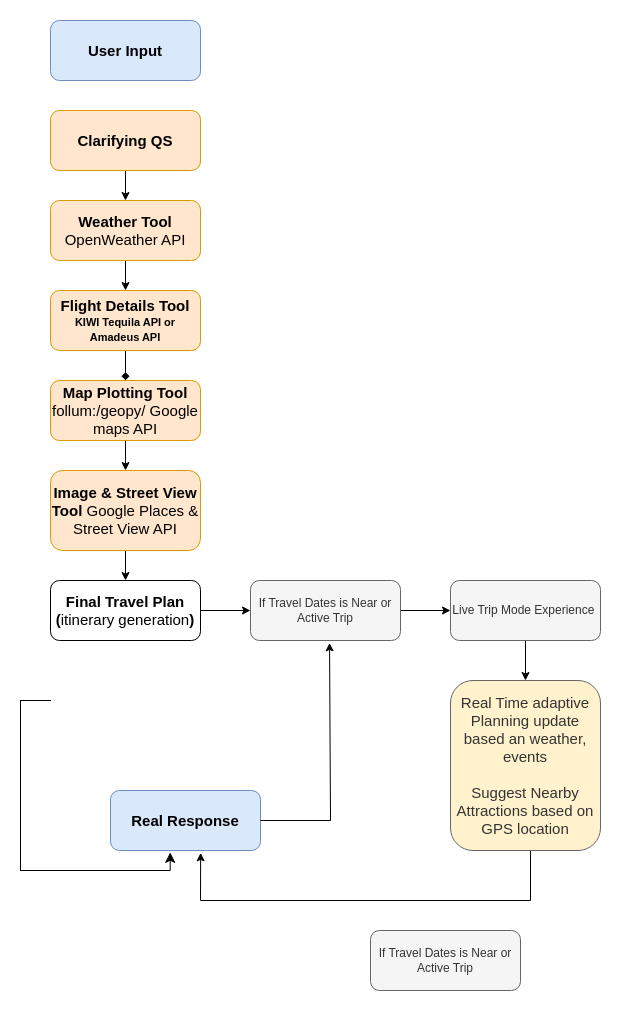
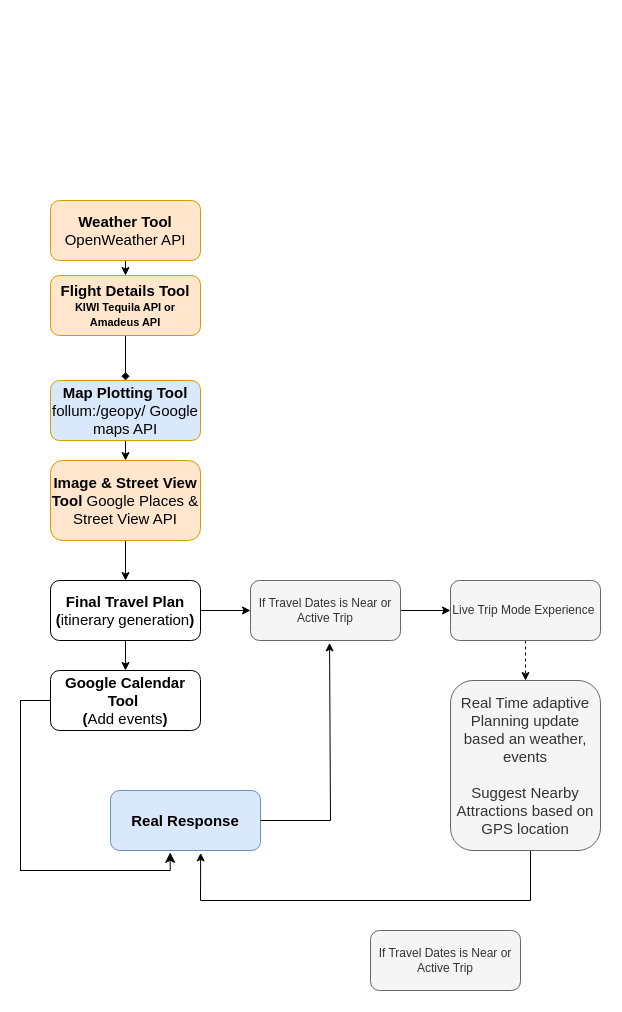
(126, 51) -> none
(126, 141) -> none
(126, 182) -> none
(126, 321) -> (126, 306)
(126, 411) -> (126, 411)
(126, 511) -> (126, 501)
none -> (126, 652)
(526, 657) -> (526, 657)
none -> (126, 701)
(526, 766) -> (526, 766)
